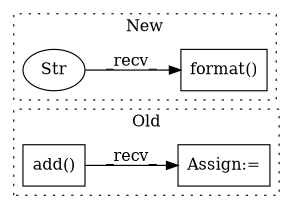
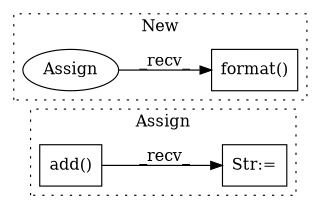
(54, 70) -> (71, 70)
(146, 122) -> (163, 122)
(224, 165) -> (255, 165)
